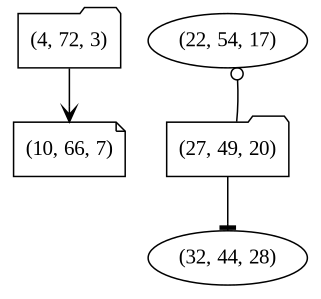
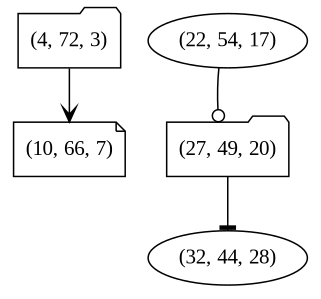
(238, 101) -> (218, 89)
